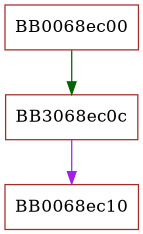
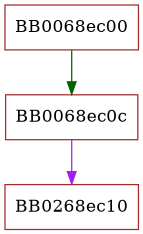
(72, 117) -> (72, 117)
(72, 207) -> (72, 207)
